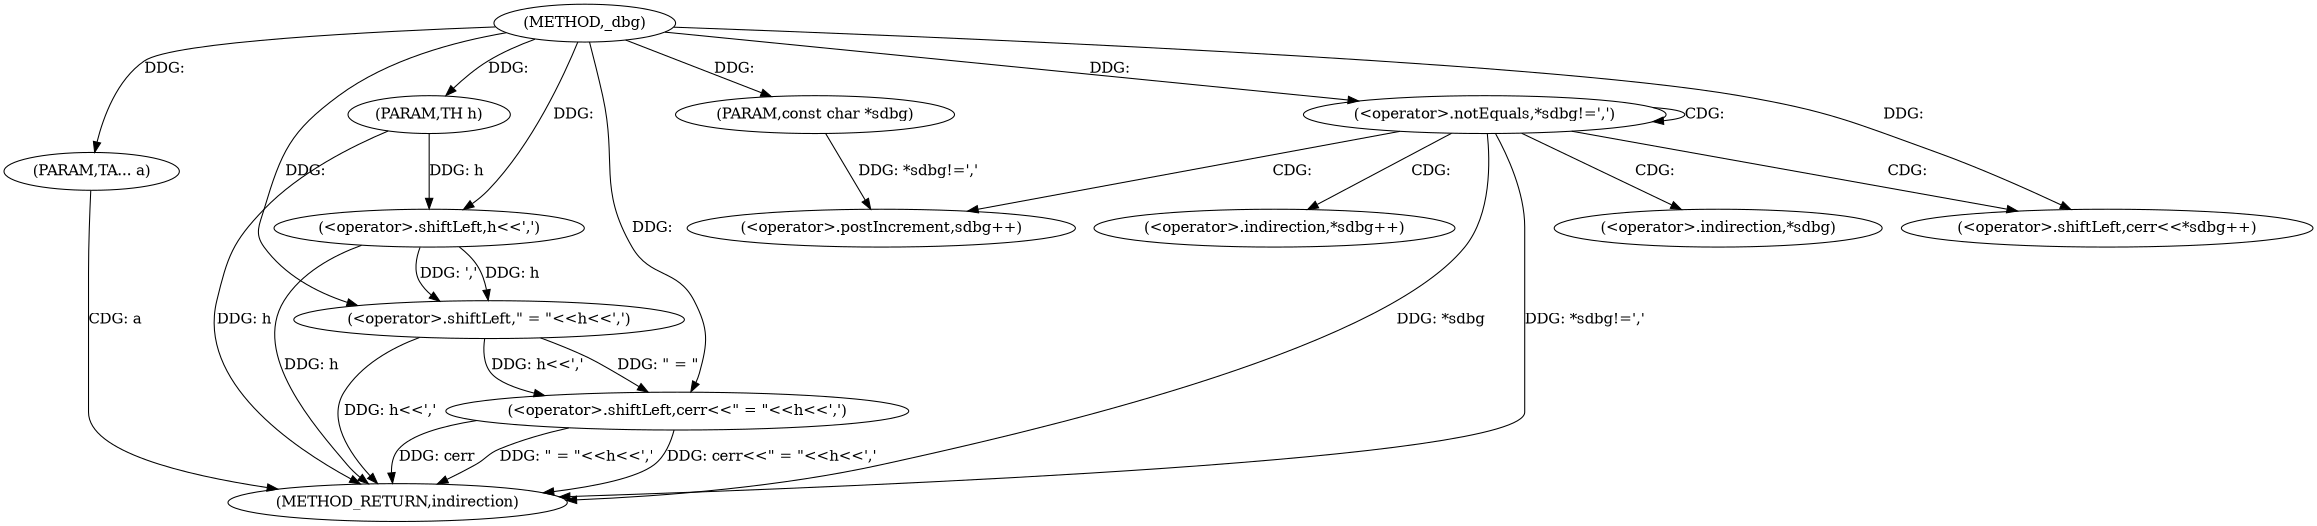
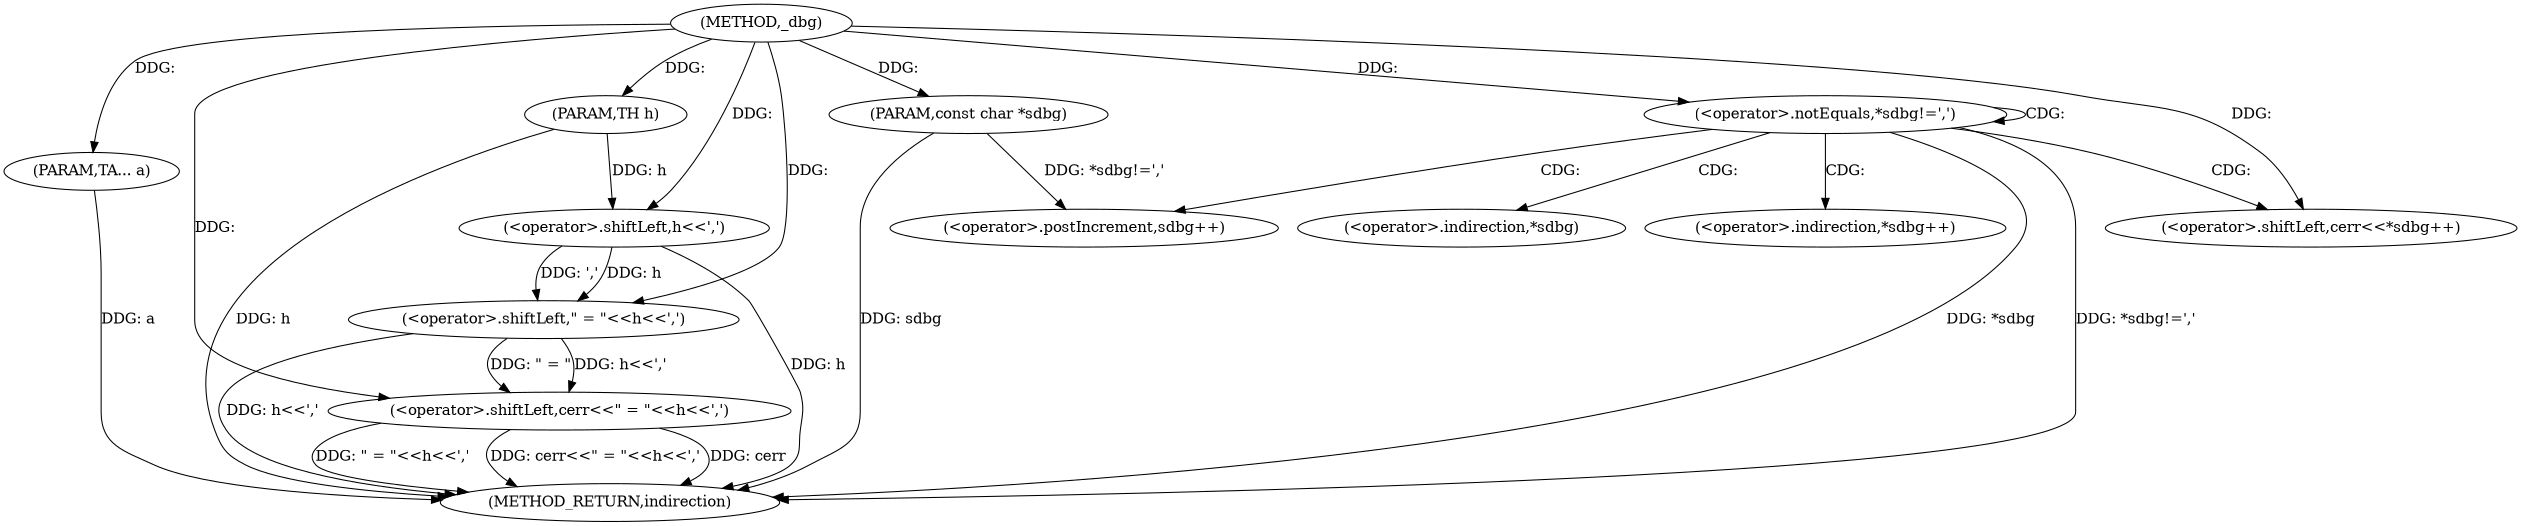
(115, 320) -> (128, 320)
none -> (860, 329)
